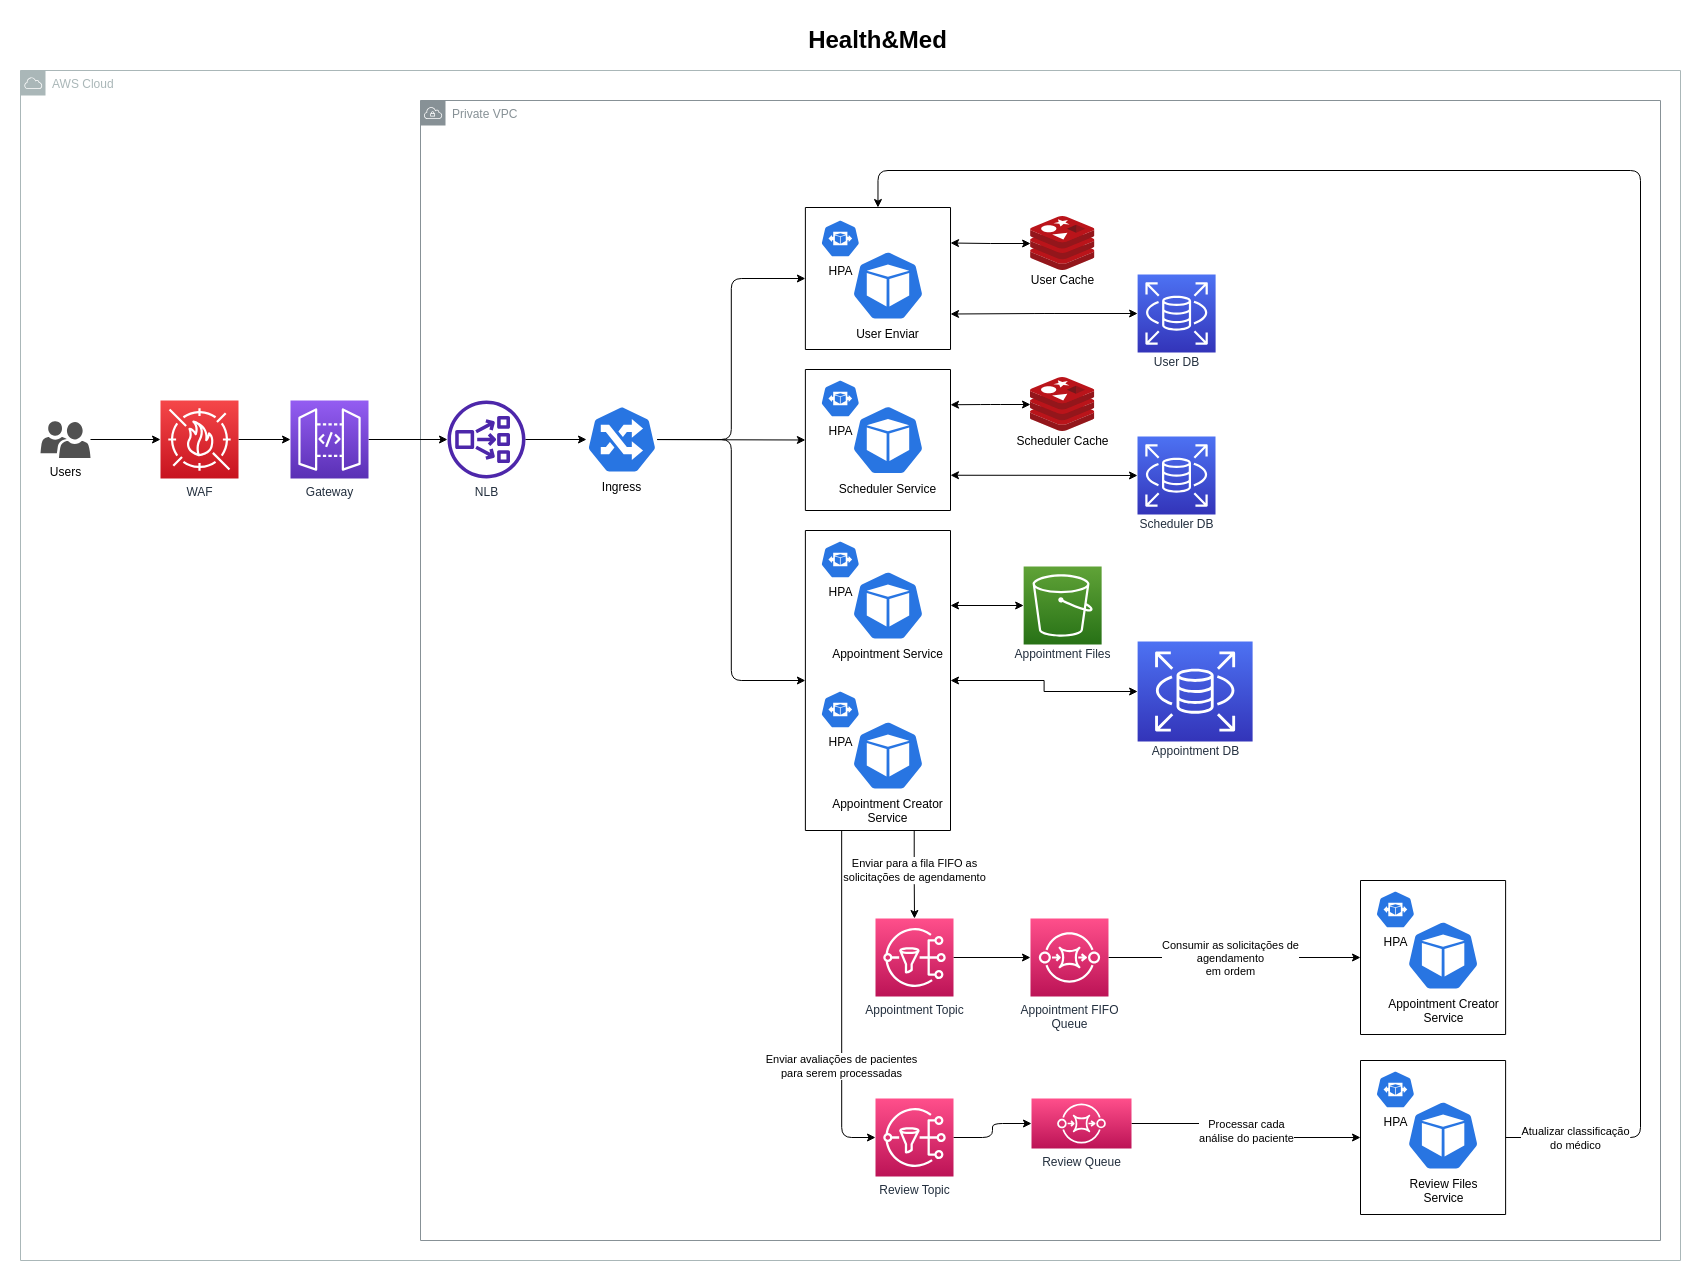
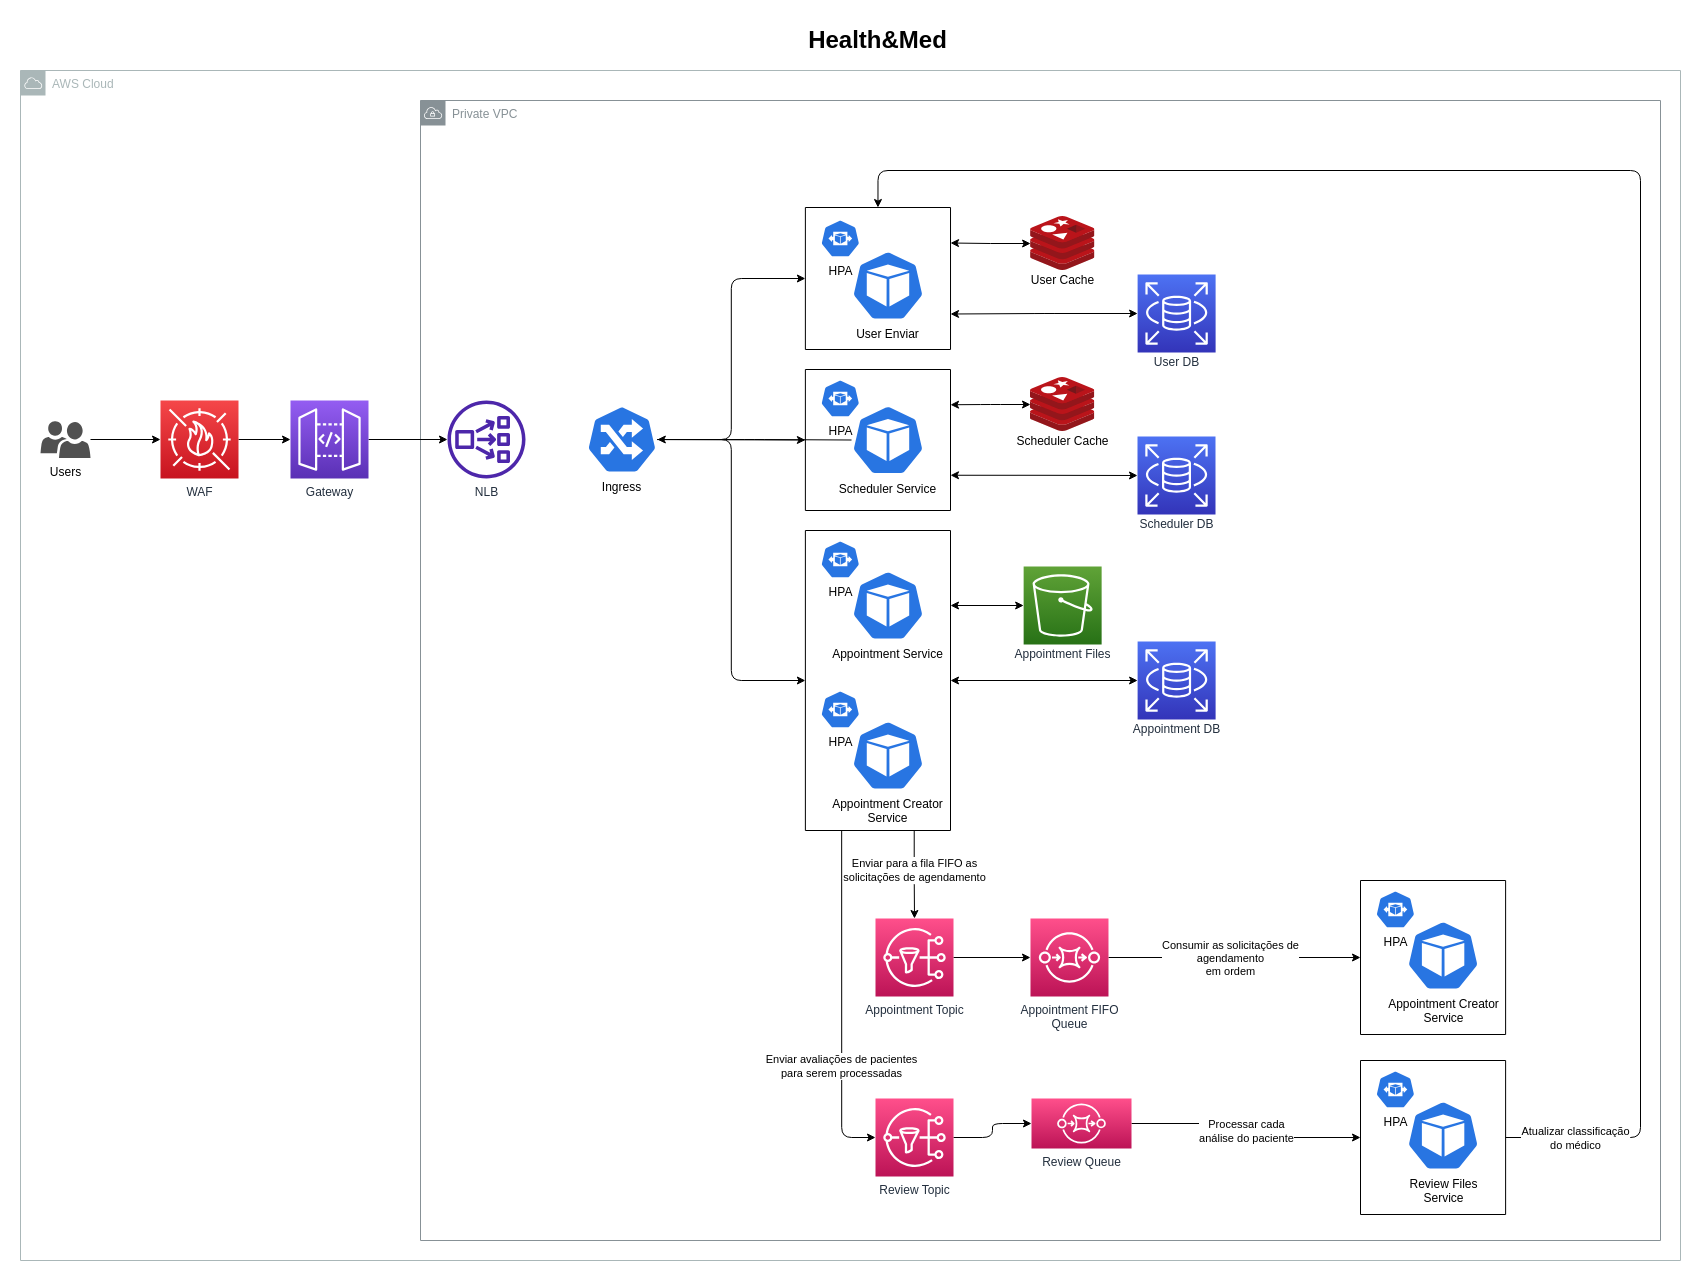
(553, 440) -> (826, 440)
(1195, 692) -> (1177, 681)
